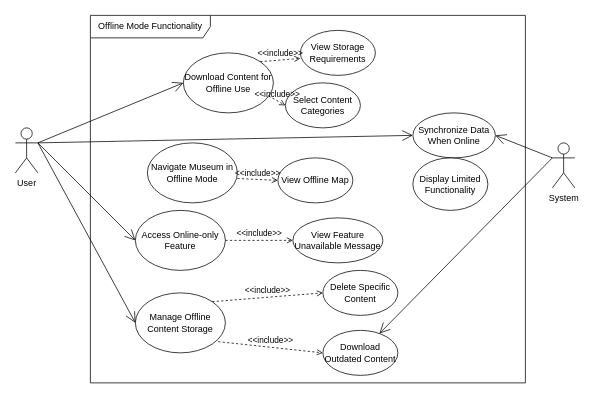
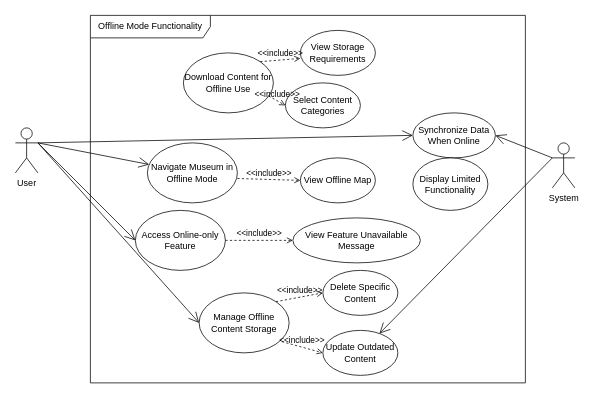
(113, 112) -> (94, 154)
(315, 180) -> (338, 180)
(338, 240) -> (357, 240)
(180, 323) -> (244, 323)
(360, 353) -> (360, 353)
